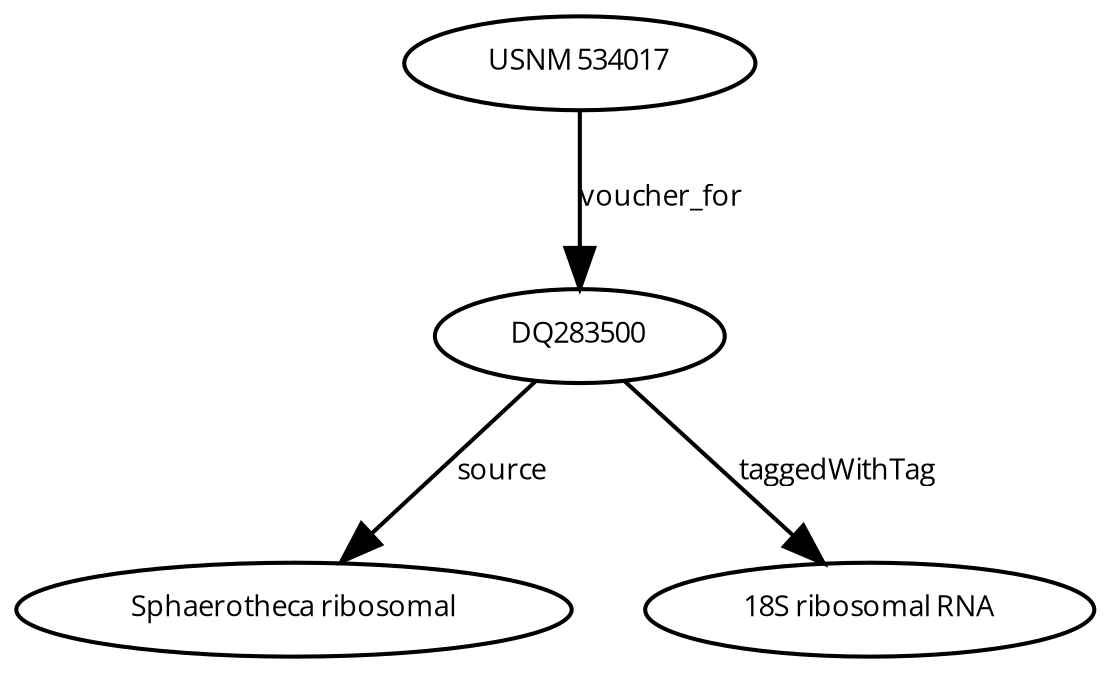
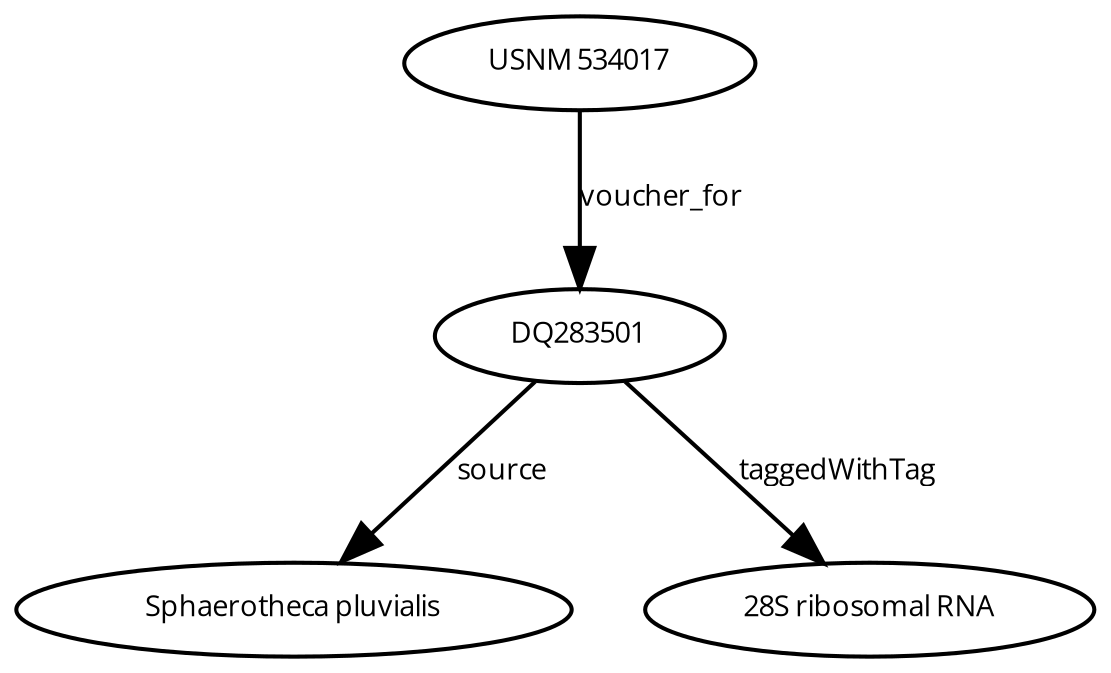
(580, 336) -> (580, 336)
(294, 610) -> (294, 610)
(870, 610) -> (870, 610)
